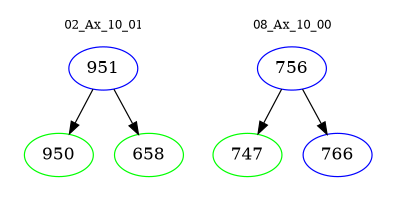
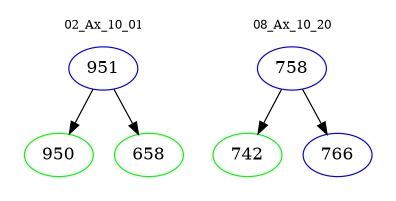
(293, 26) -> (293, 26)
(292, 68) -> (292, 68)
(247, 155) -> (247, 155)
